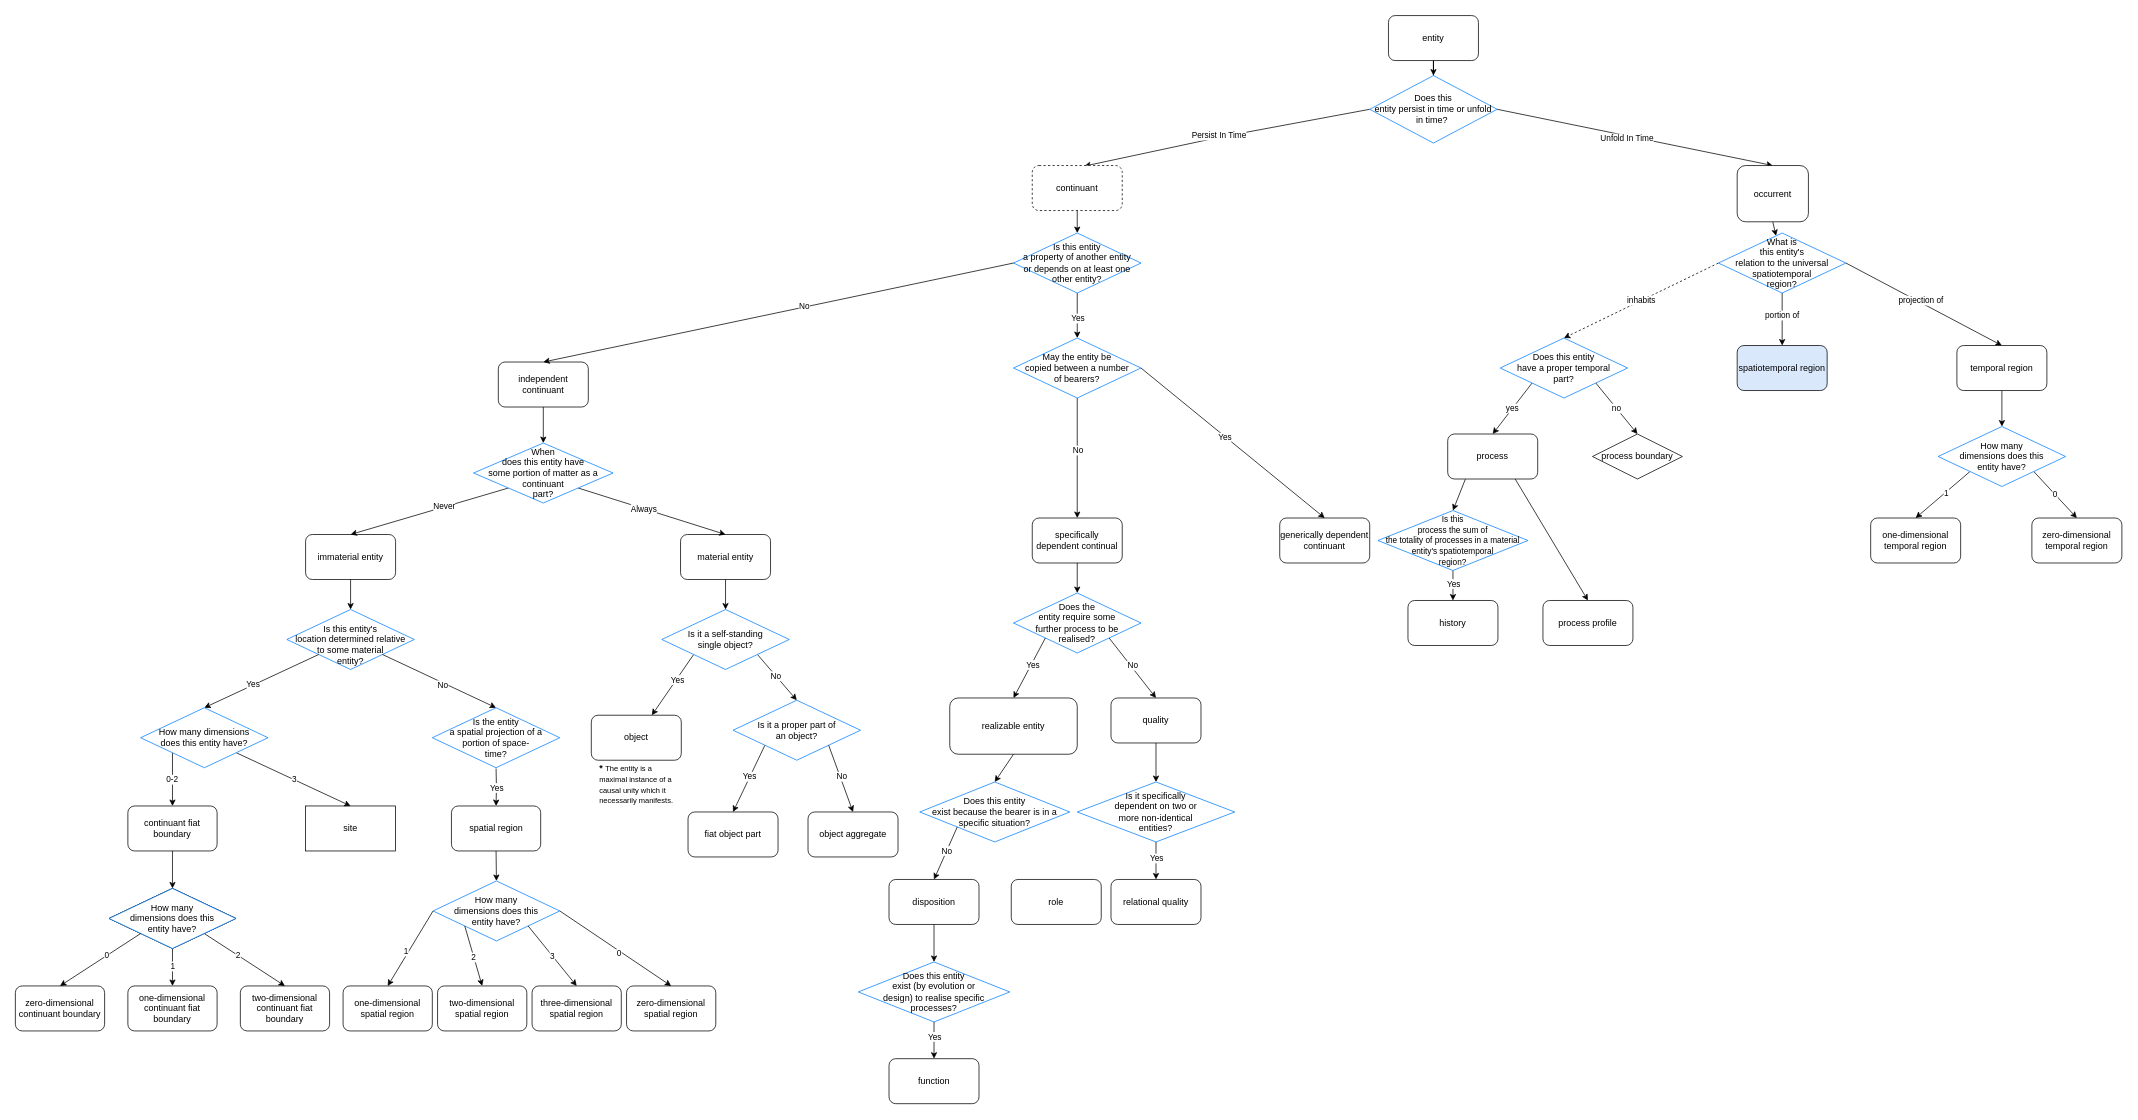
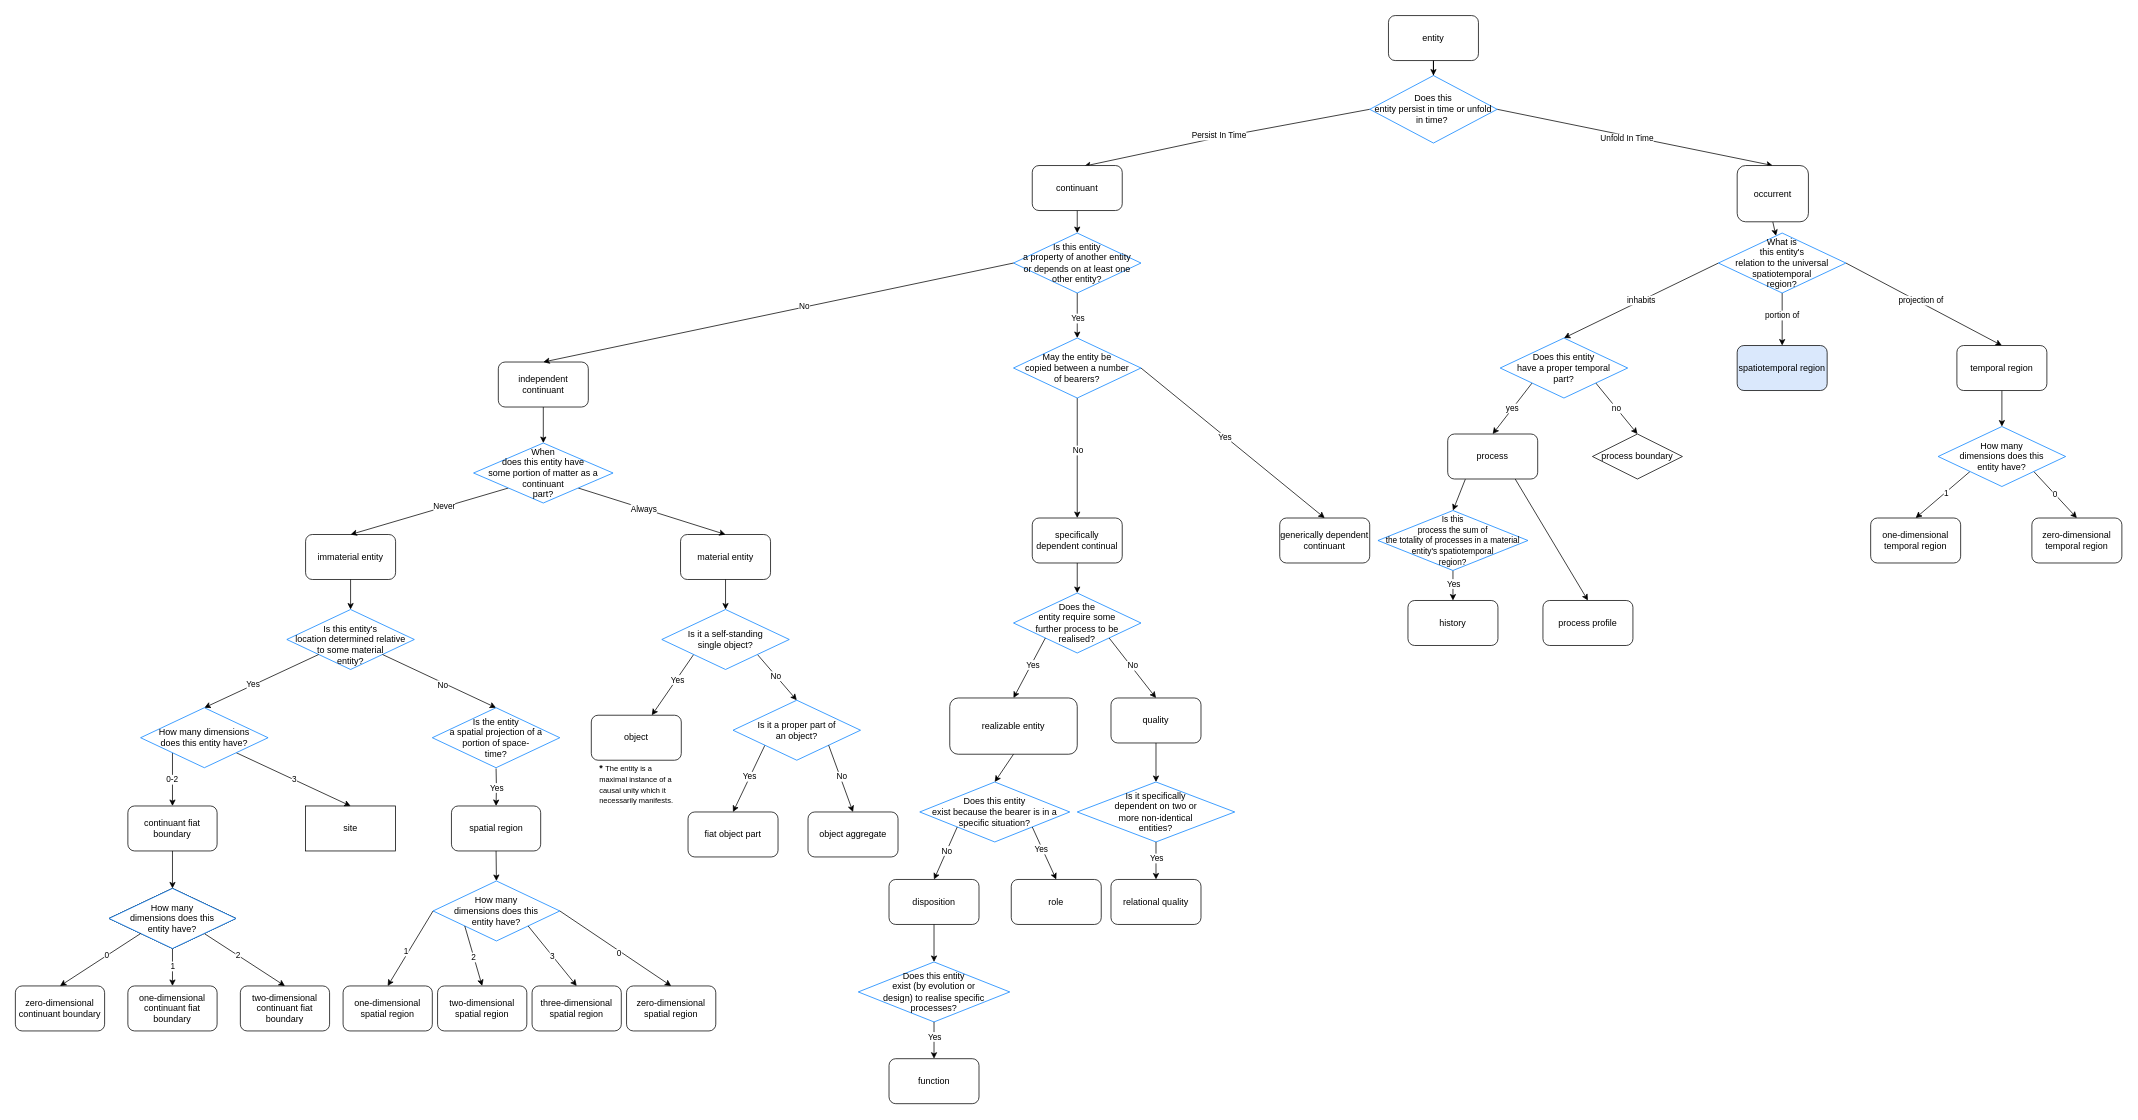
(1077, 188) -> (1077, 188)
(1684, 280) -> (1684, 280)
none -> (1043, 851)
